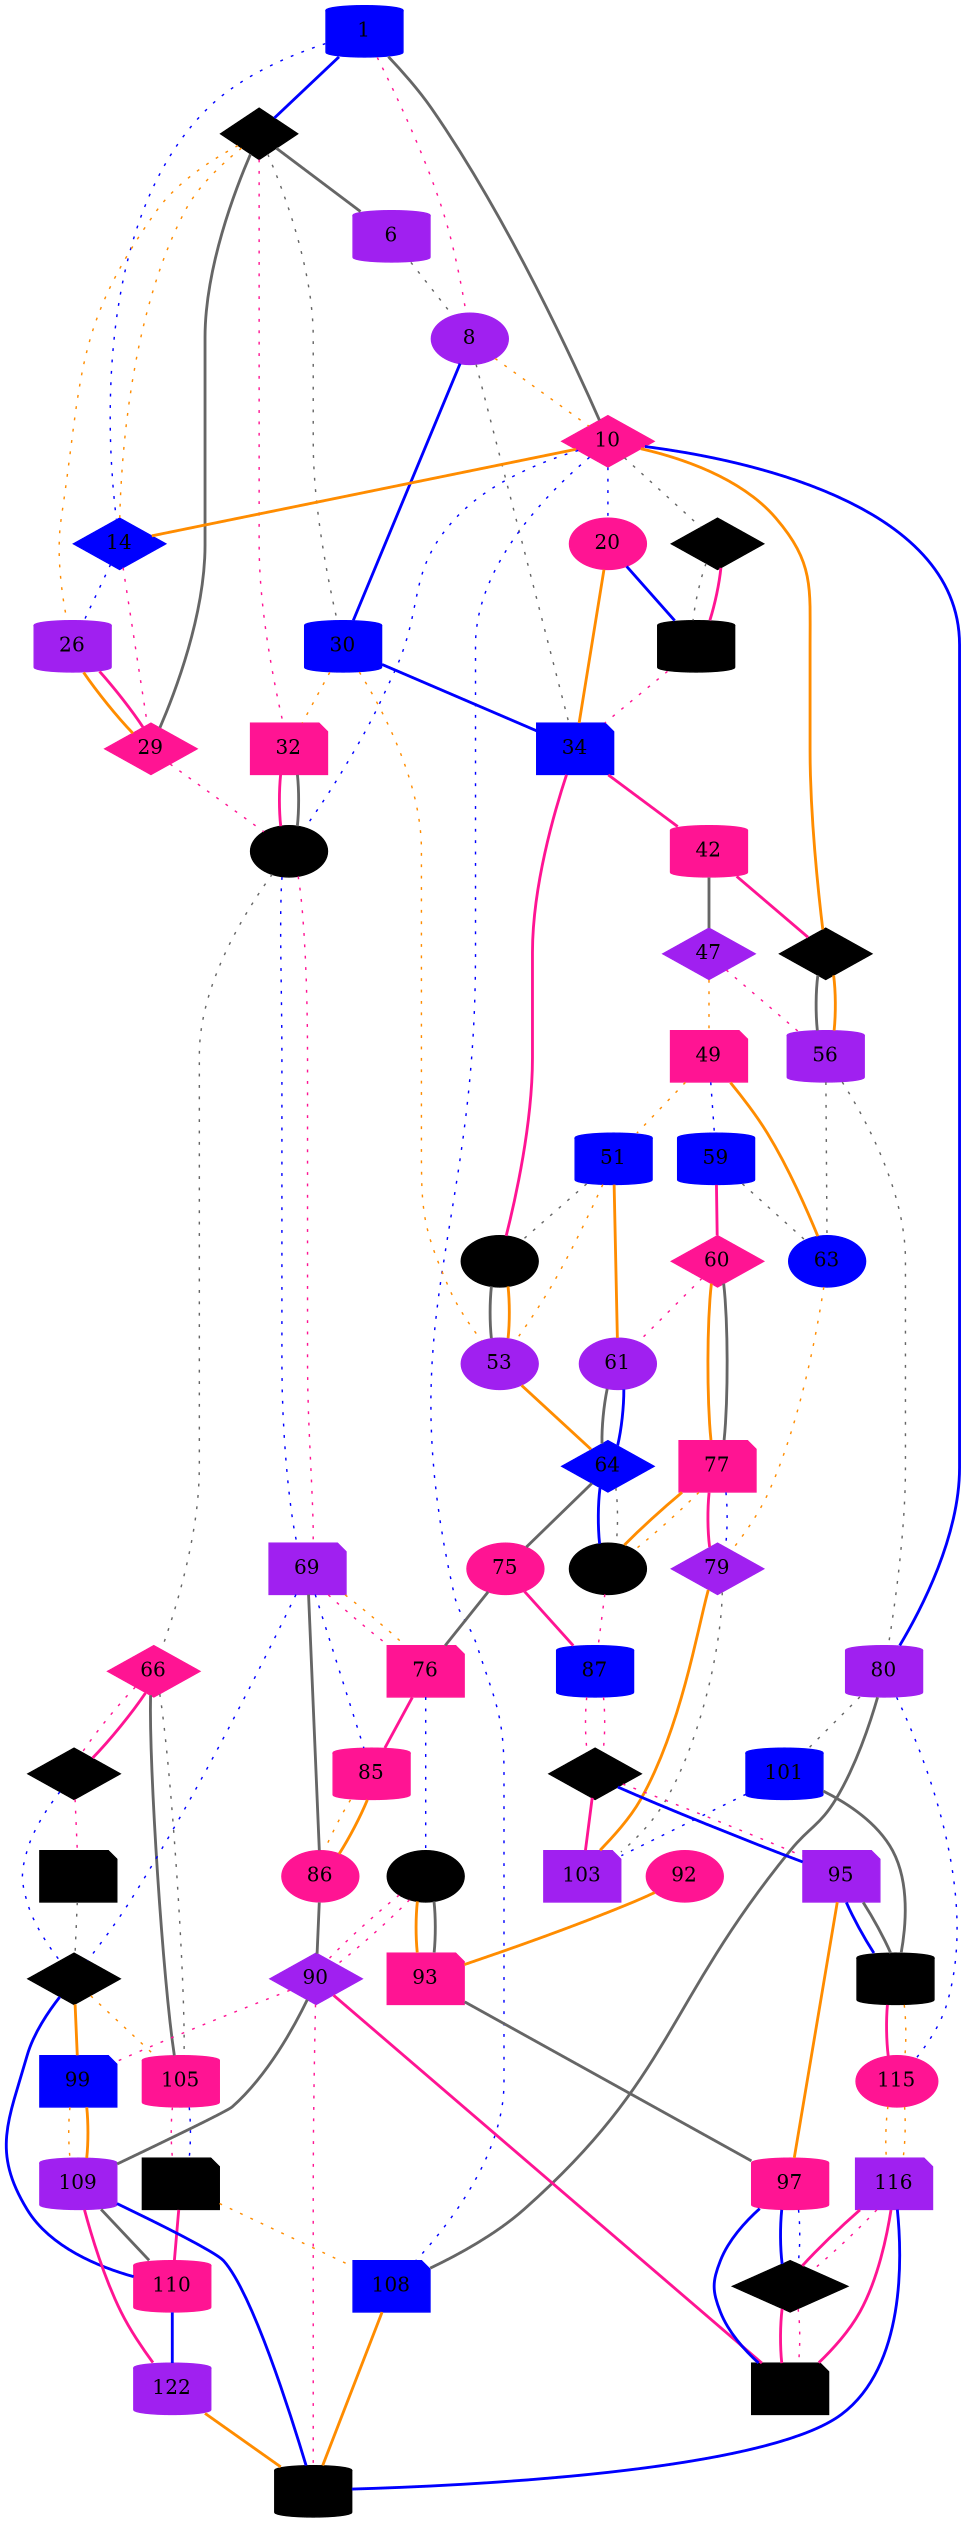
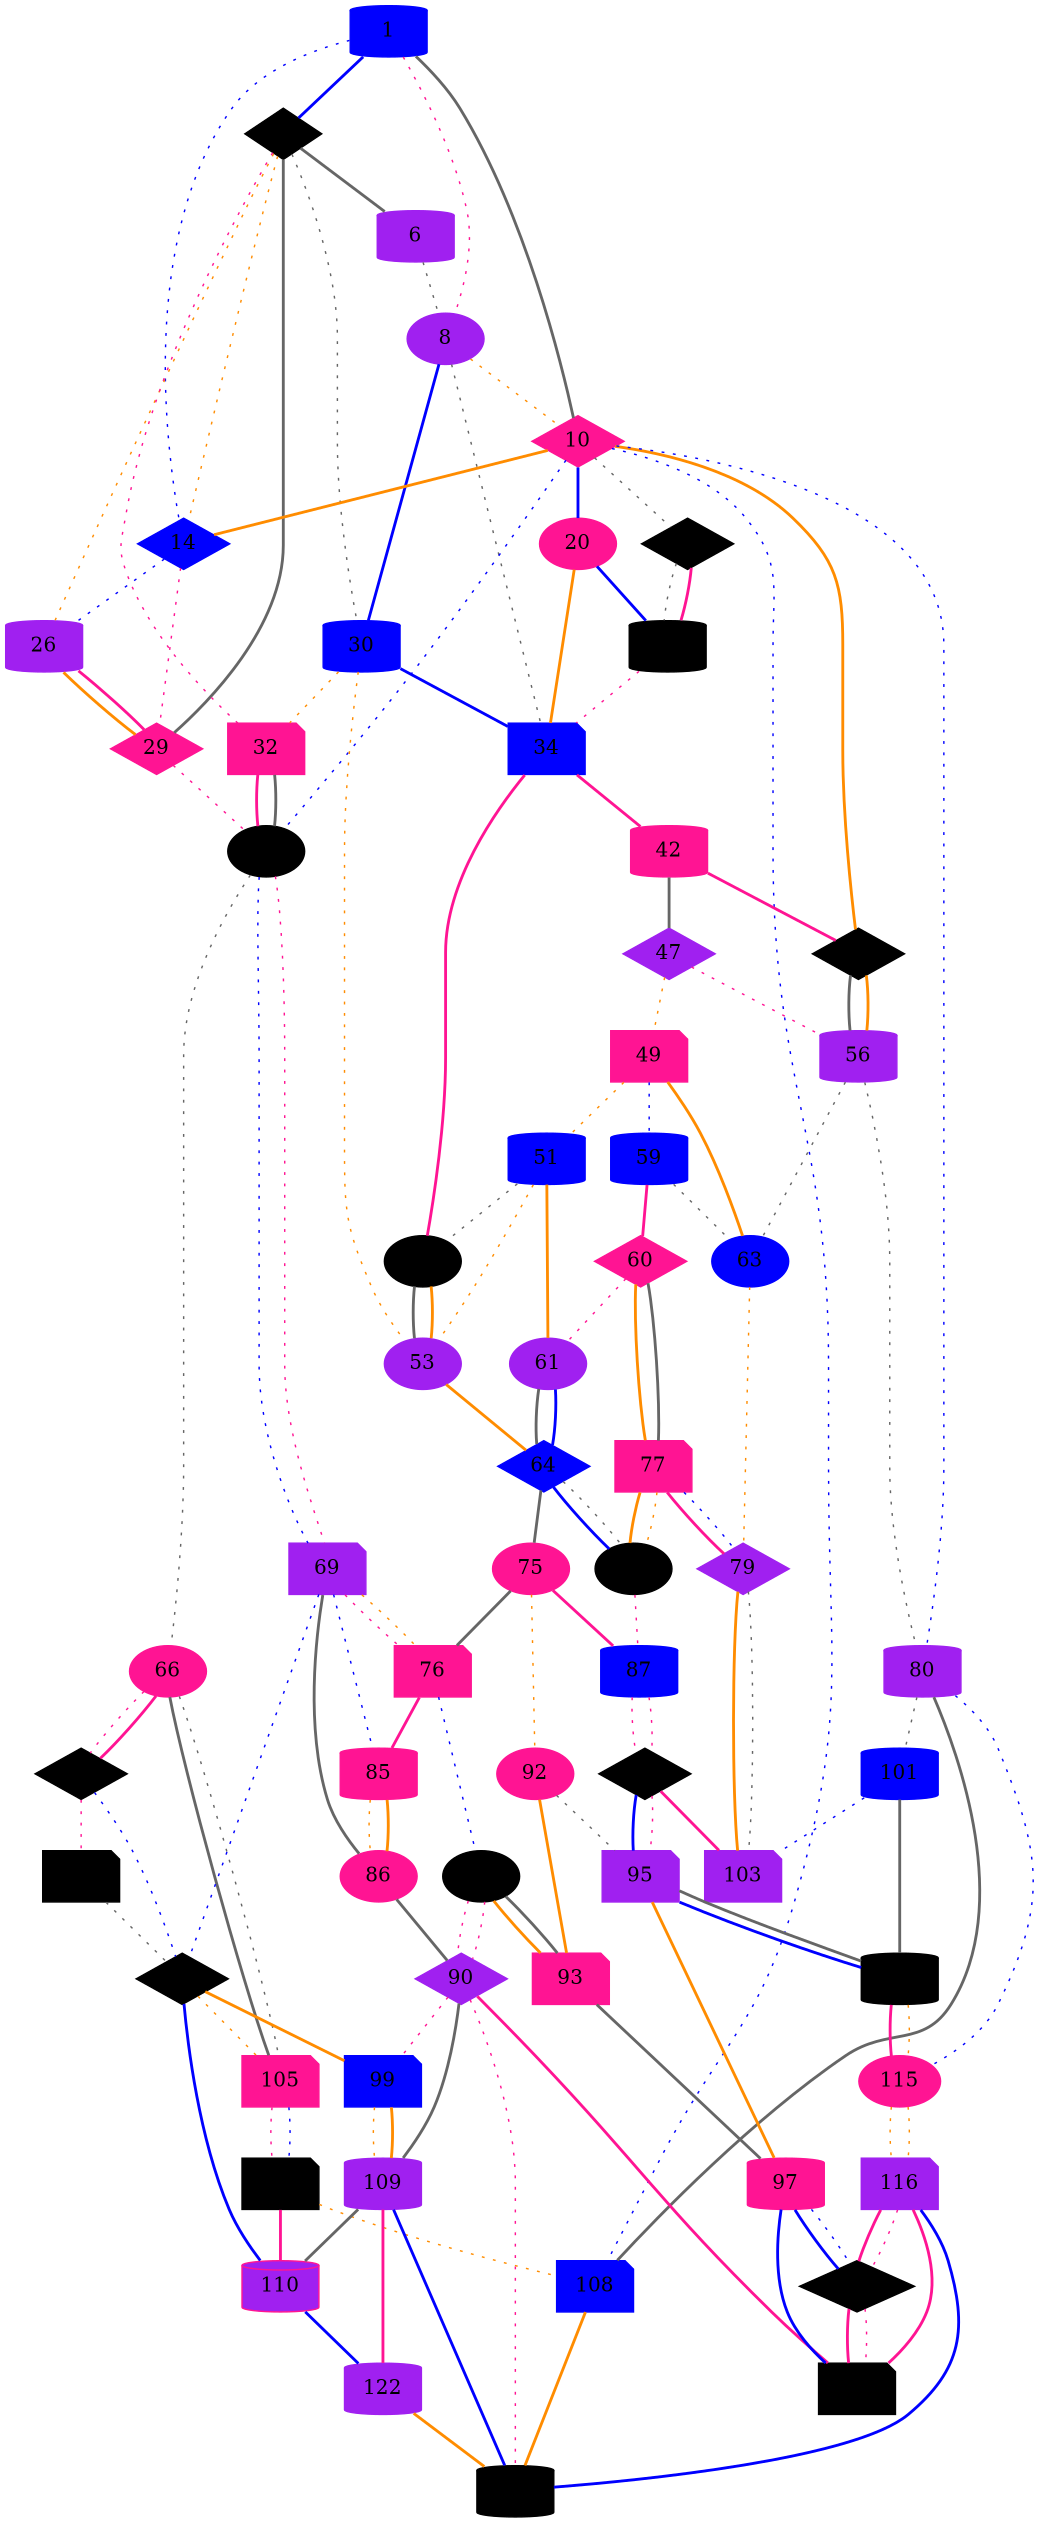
(608, 493) -> (578, 493)
(960, 950) -> (944, 938)
(154, 1671) -> (168, 1671)
none -> (533, 1671)
none -> (586, 1823)
(181, 2081) -> (280, 2081)
(172, 2286) -> (280, 2286)
